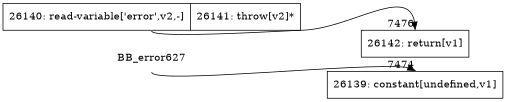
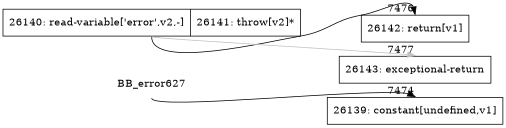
none -> (415, 70)
